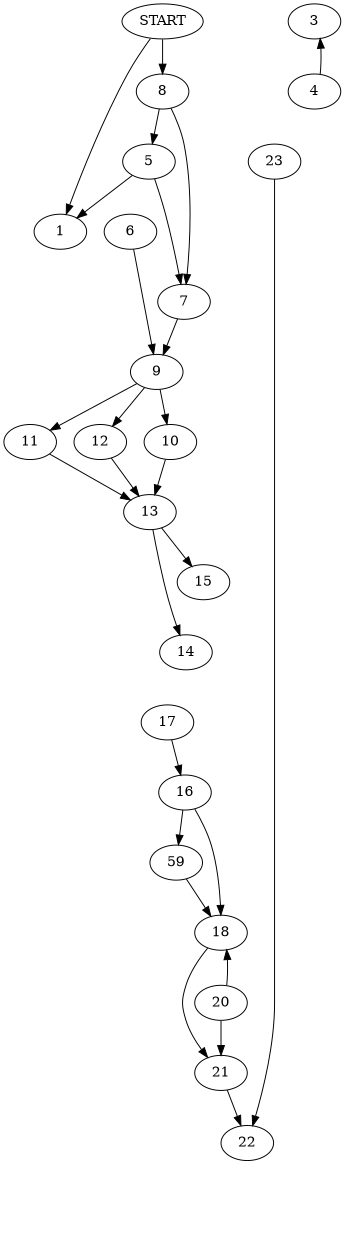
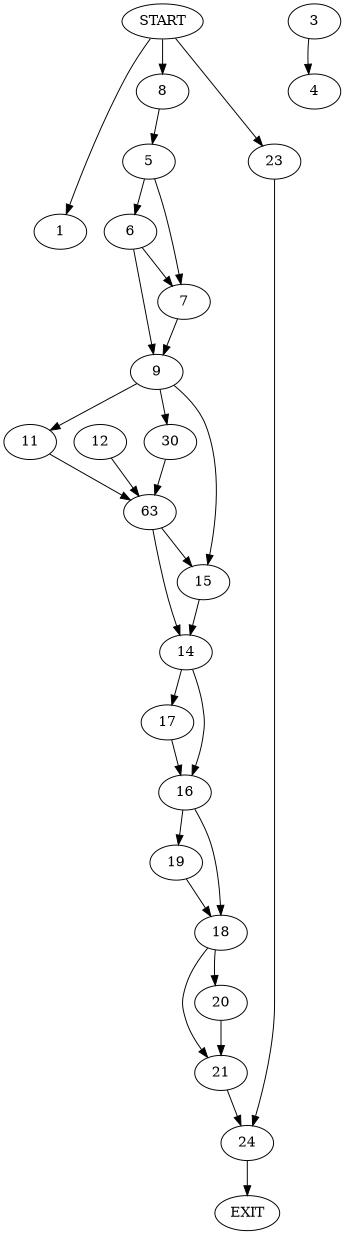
(321, 61) -> (308, 51)
none -> (216, 88)
(189, 190) -> (154, 263)
(109, 194) -> (141, 192)
(132, 403) -> (215, 464)
(170, 442) -> (170, 442)
(150, 512) -> (150, 512)
none -> (196, 613)
none -> (178, 683)
none -> (204, 718)
(176, 863) -> (176, 863)
(228, 973) -> (215, 963)
(247, 1143) -> (247, 1143)
none -> (247, 1213)
